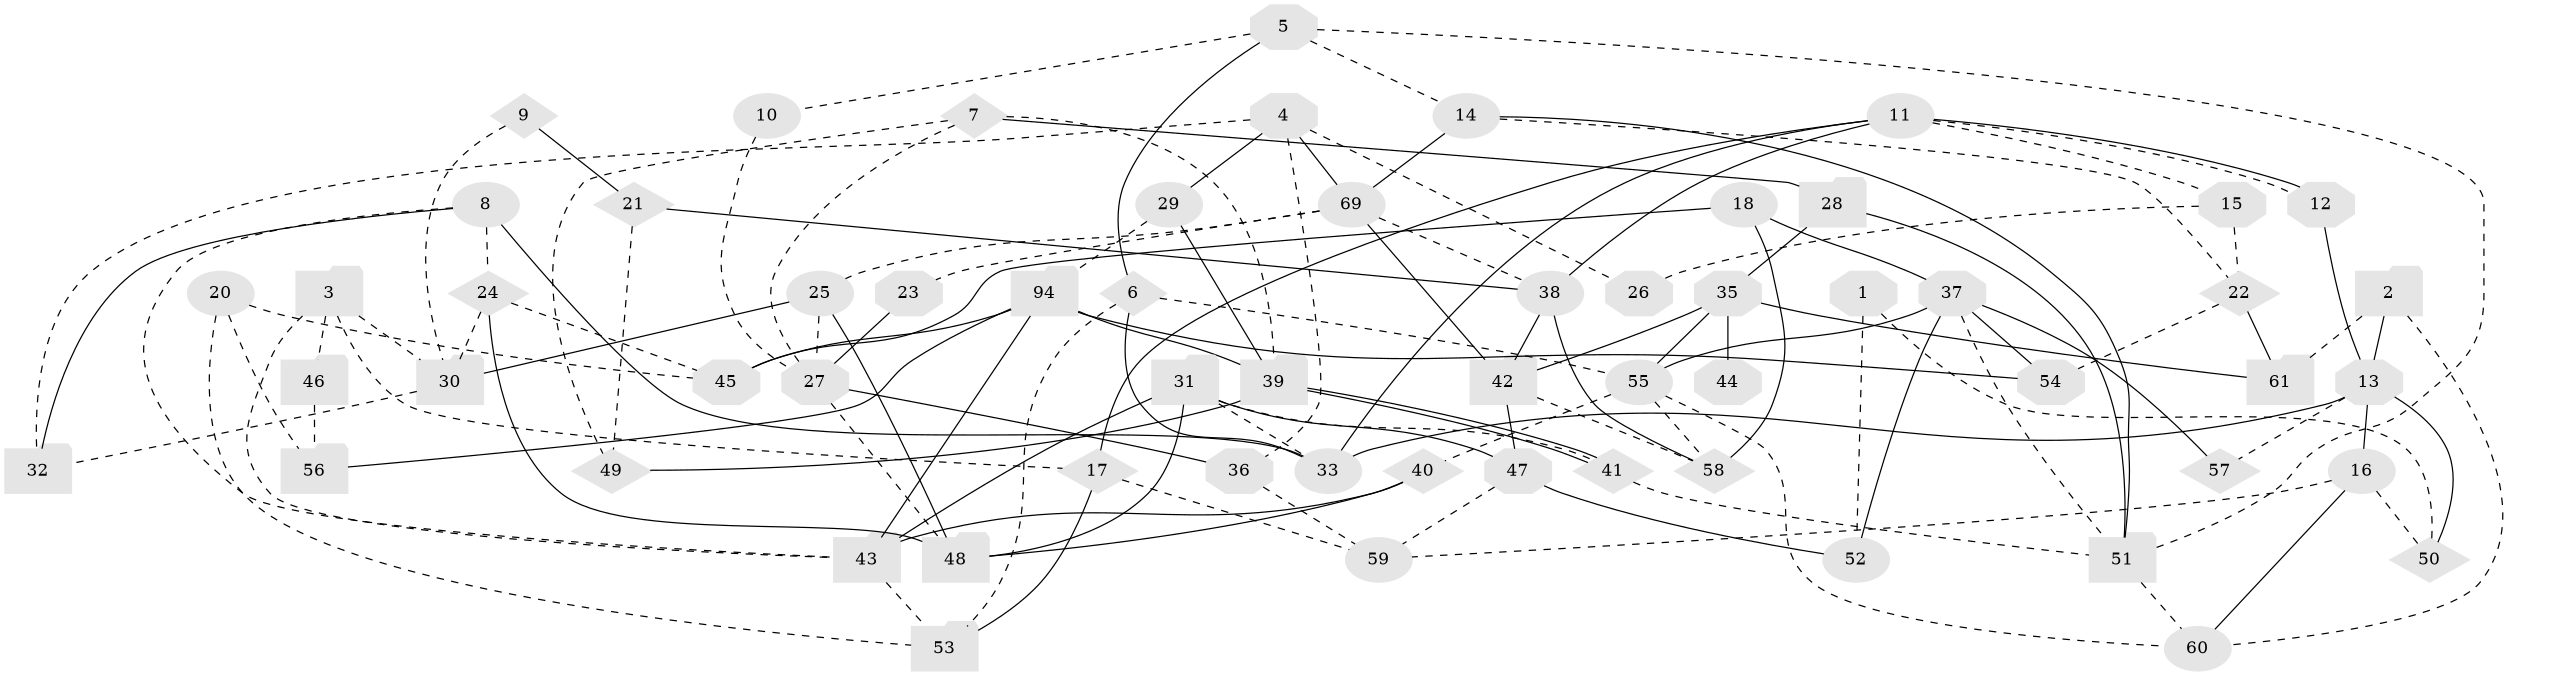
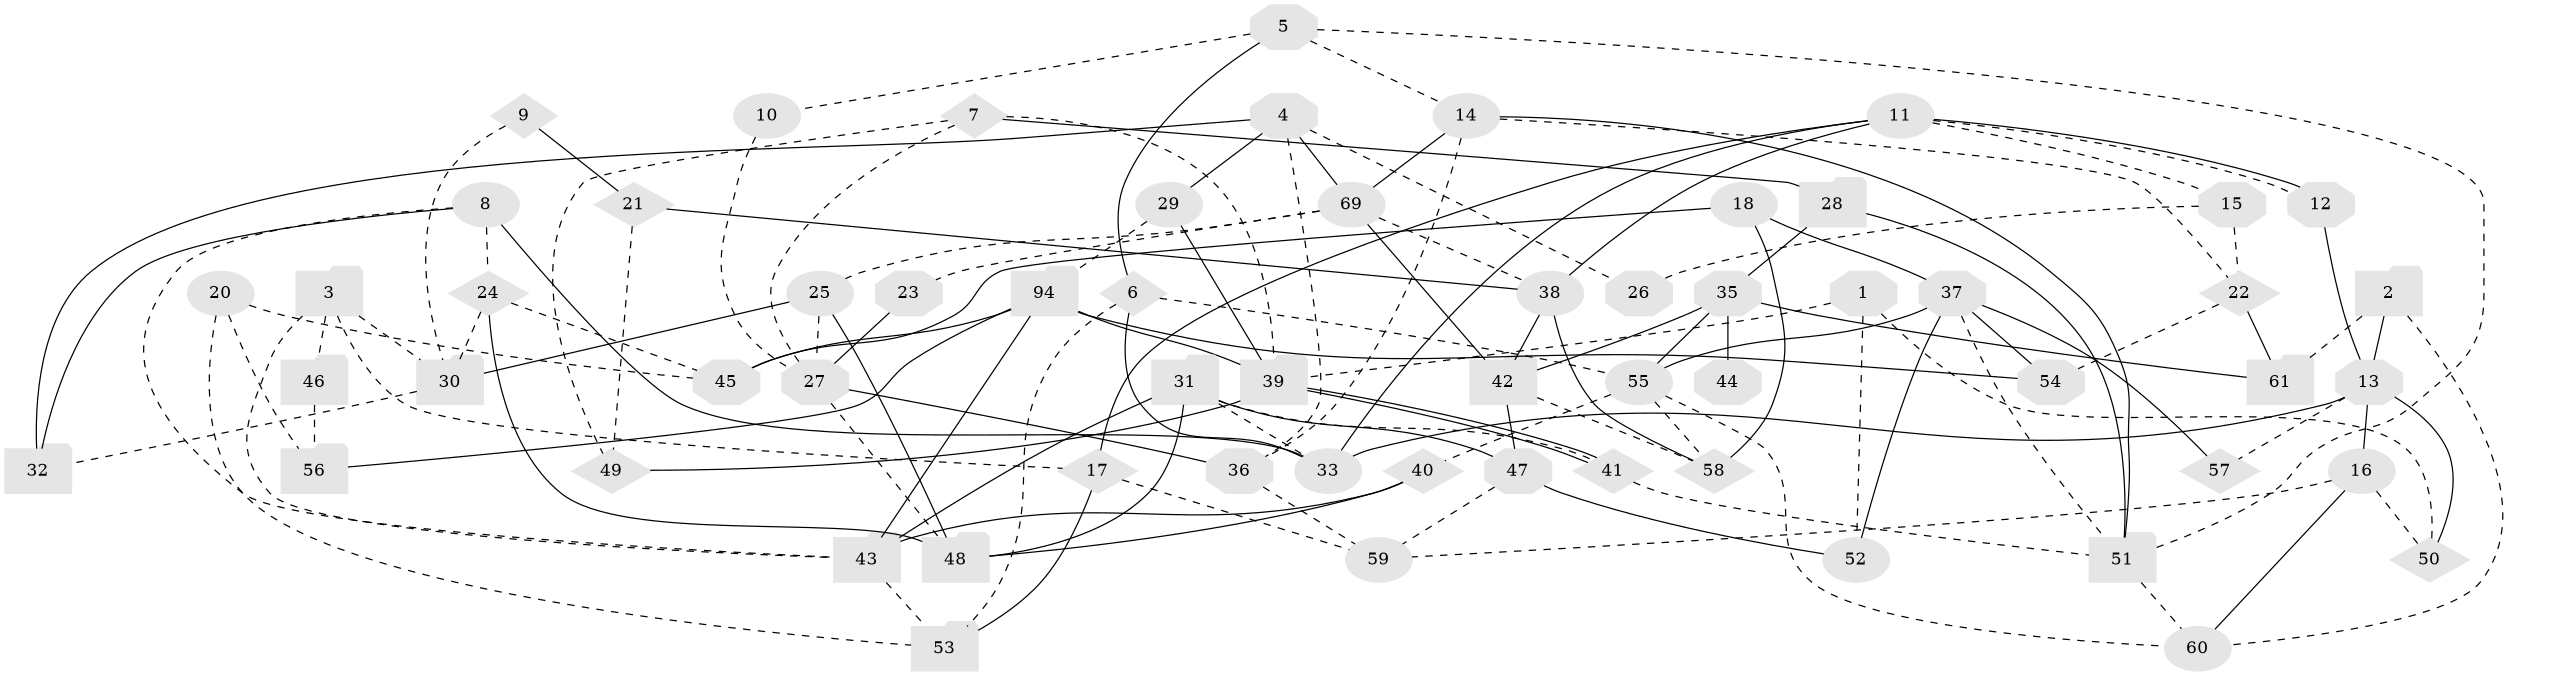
(601, 157) -> (601, 157)
none -> (1392, 317)
none -> (1583, 343)
